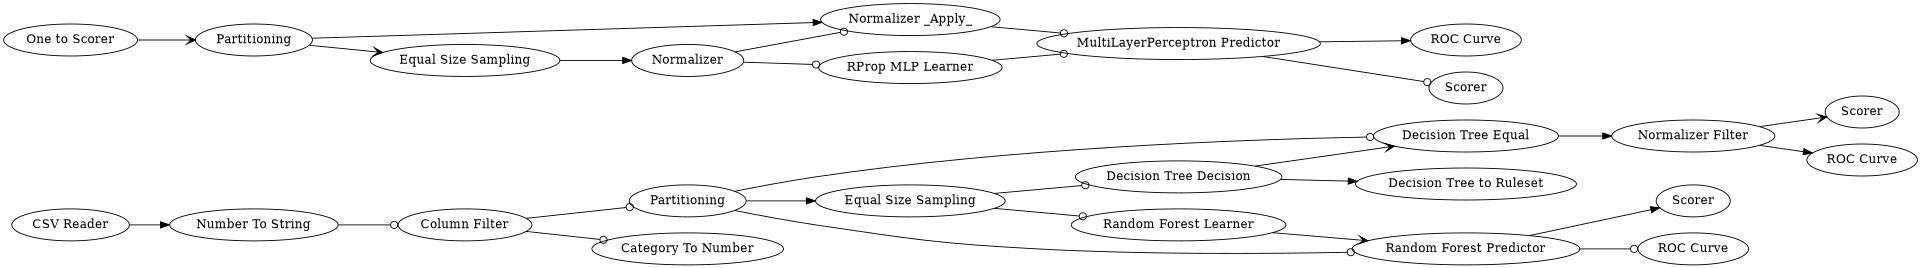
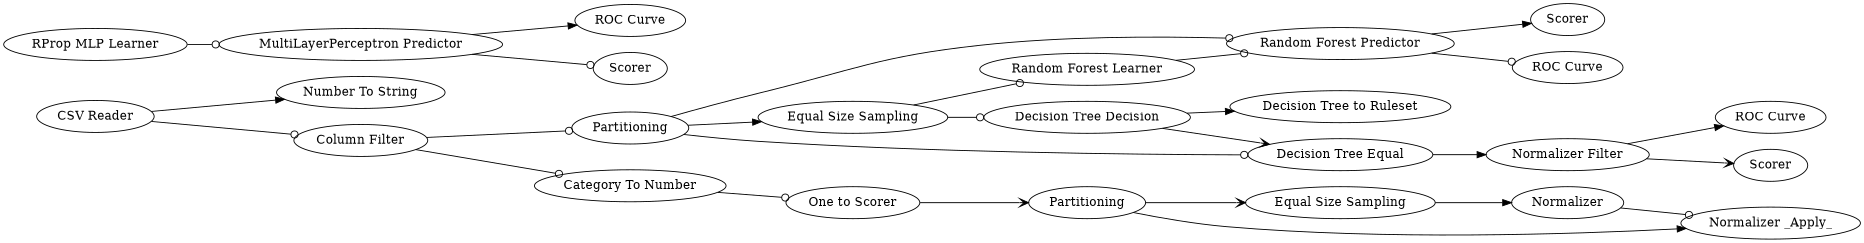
(1026, 30) -> none
(778, 63) -> none
none -> (750, 195)
(365, 225) -> (221, 128)
(1316, 236) -> (1208, 57)
